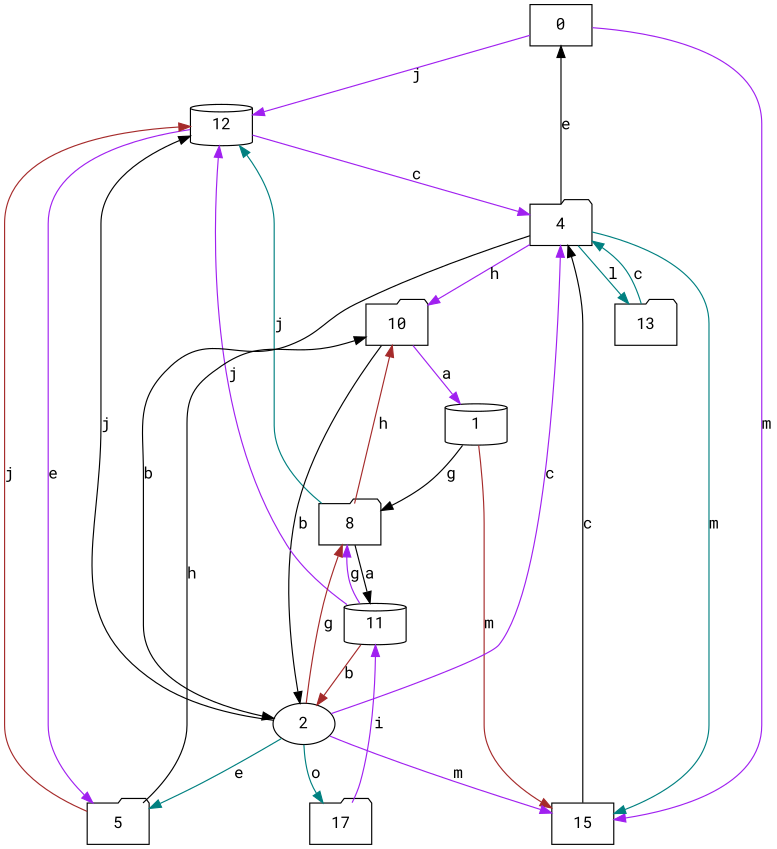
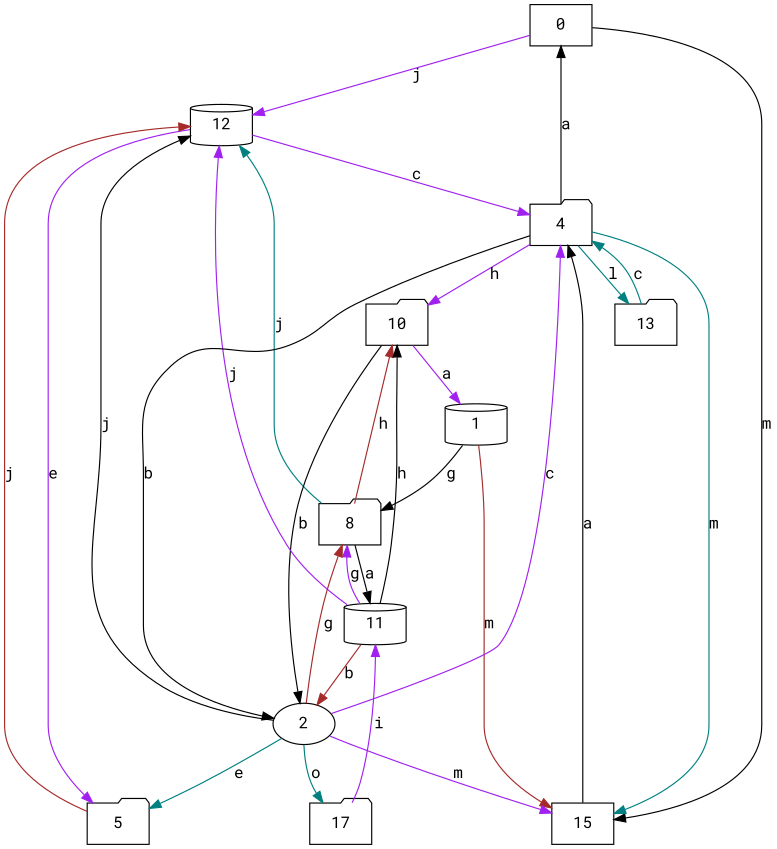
(566, 125) -> (566, 125)
(762, 408) -> (762, 408)
(187, 516) -> (396, 481)
(588, 524) -> (588, 524)
